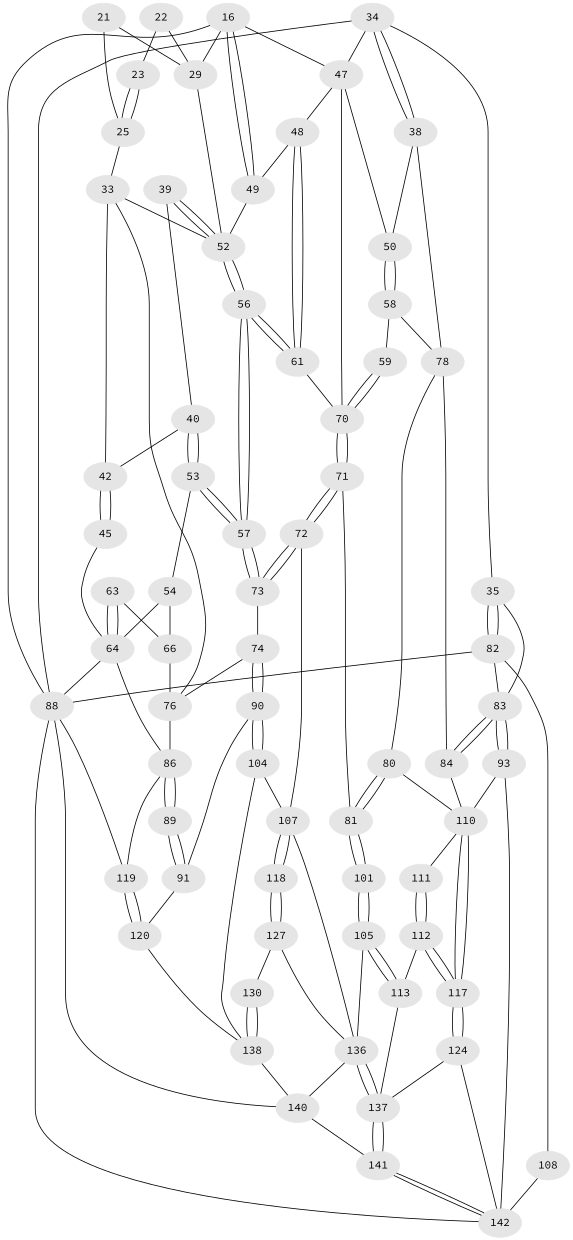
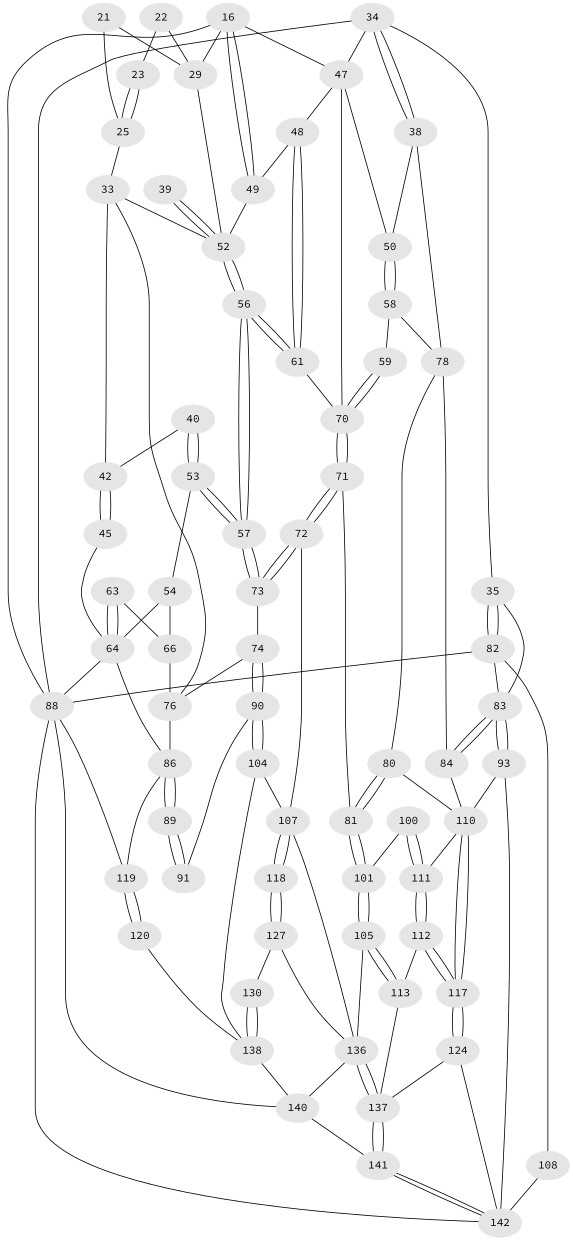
(179, 304) -> none
none -> (408, 821)
(162, 907) -> none
